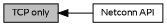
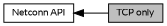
(80, 13) -> (96, 13)
